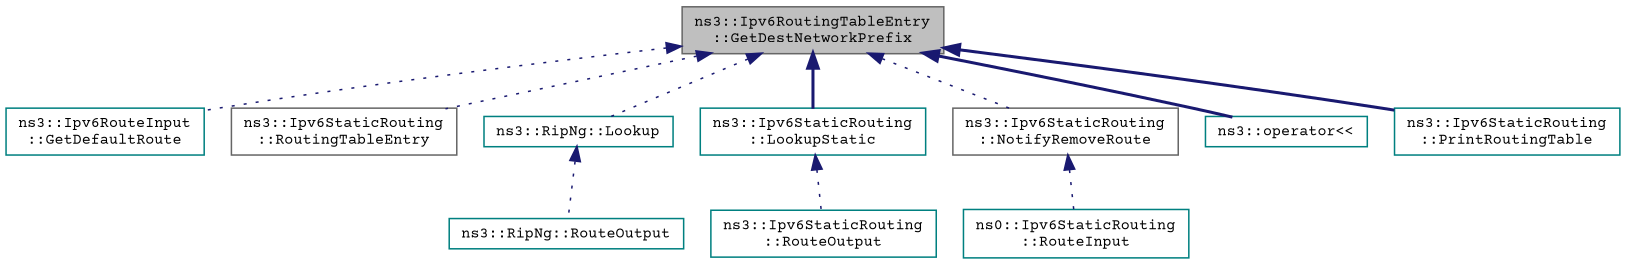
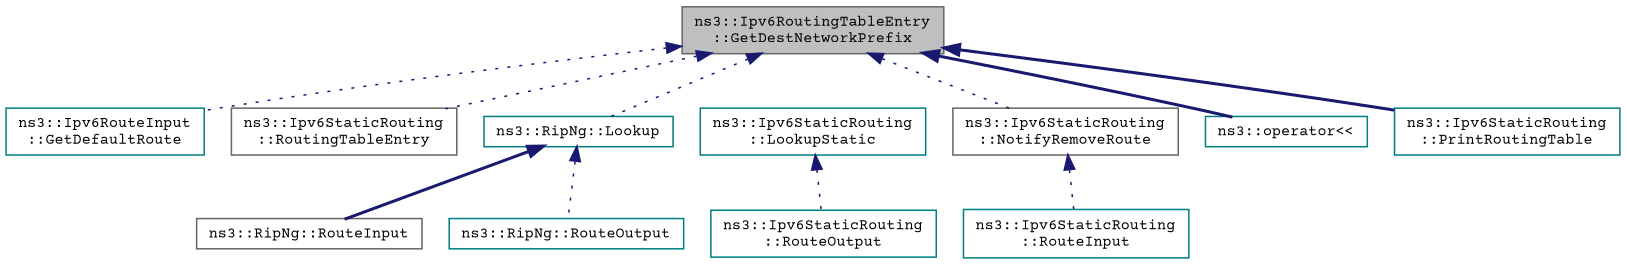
(813, 89) -> none
none -> (309, 234)
(1076, 234) -> (1076, 234)
